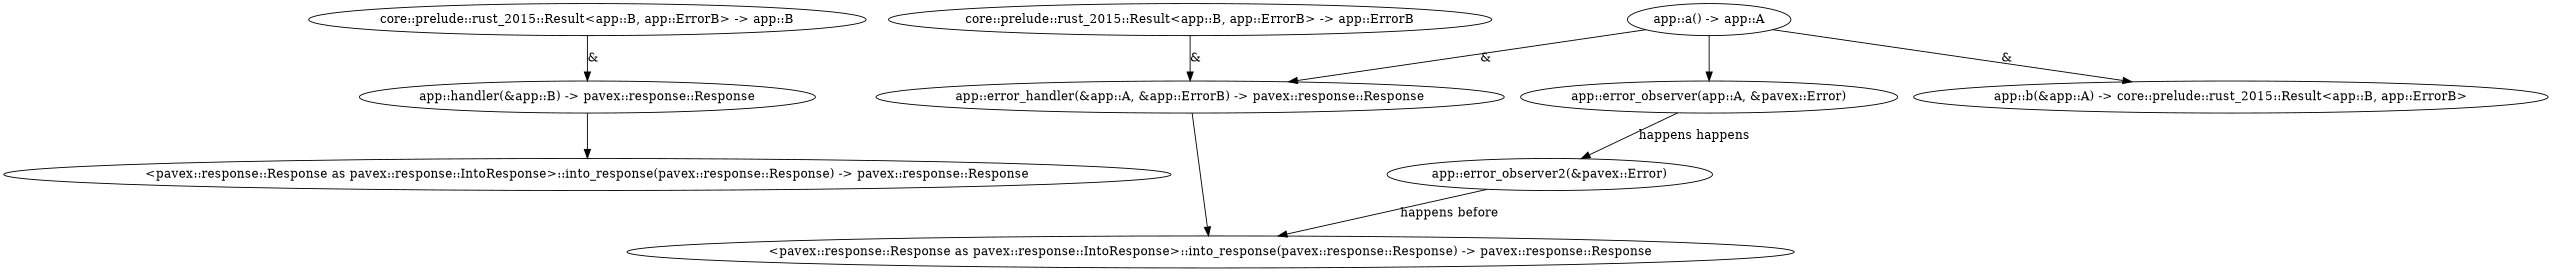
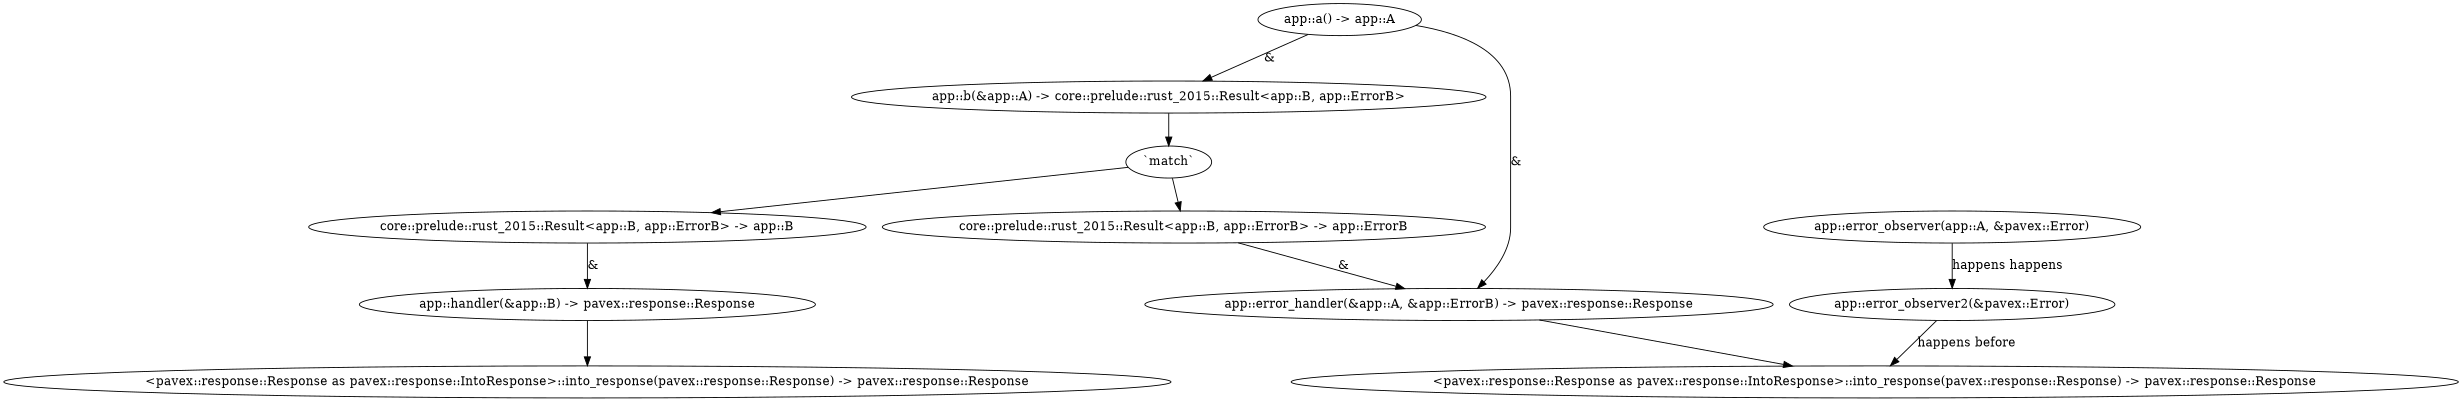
(1709, 54) -> none
none -> (1169, 162)
